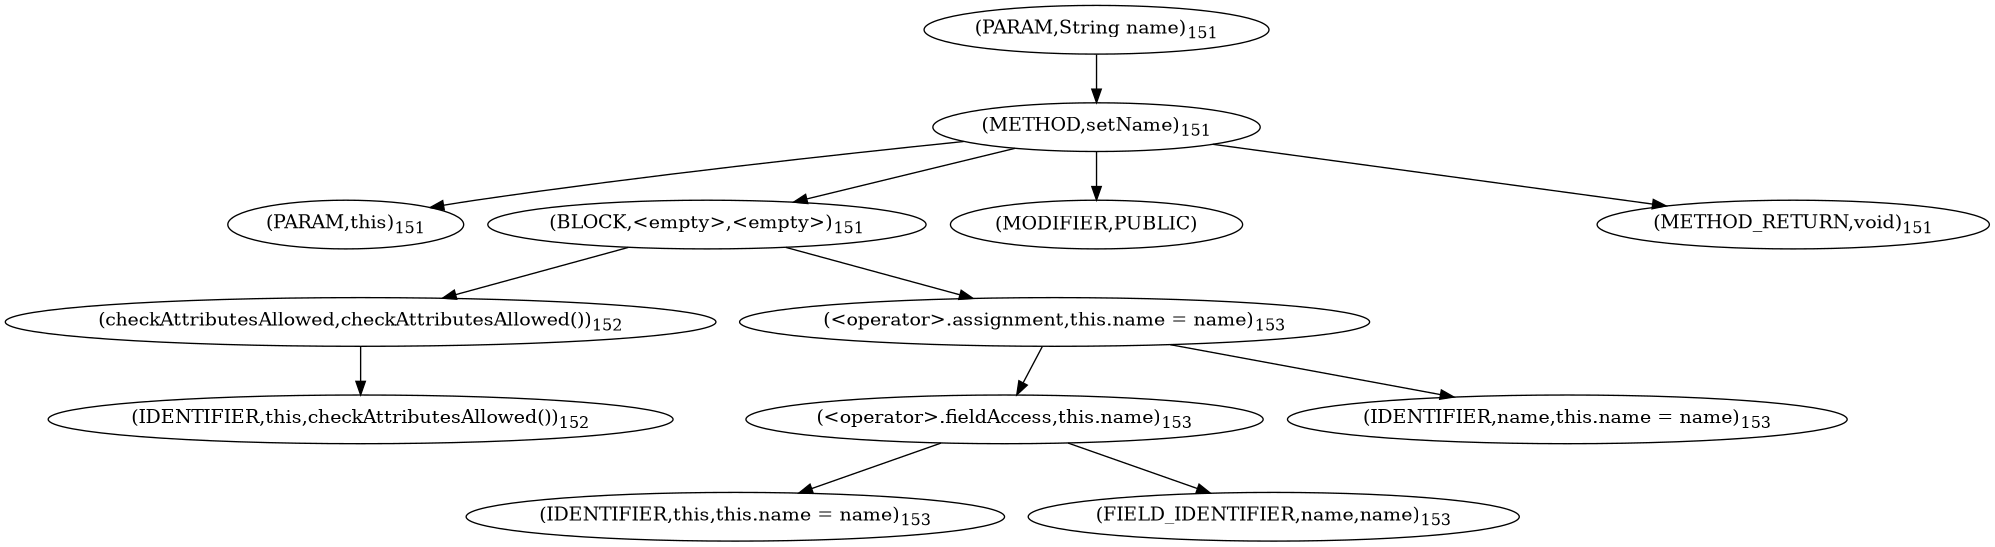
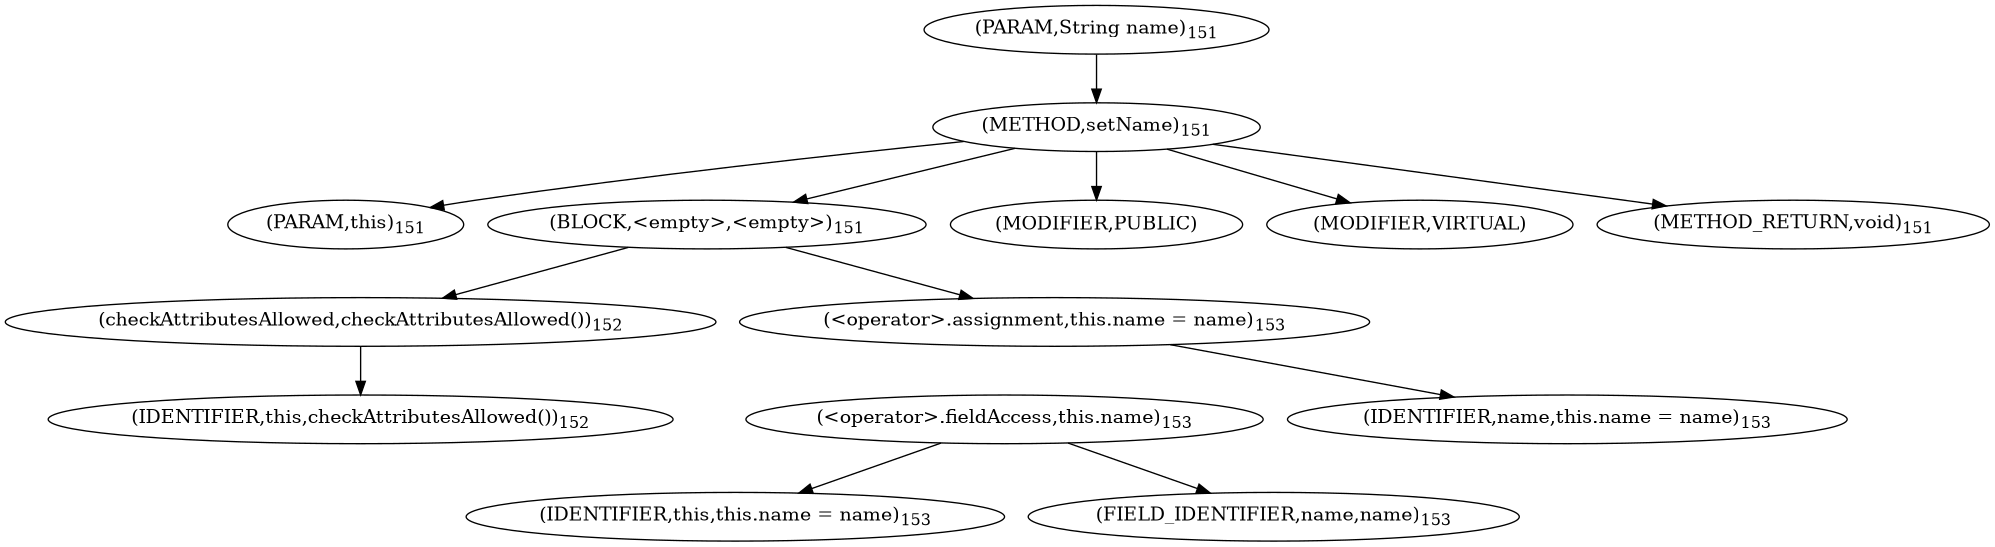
none -> (1420, 225)
(1033, 365) -> none
